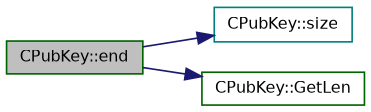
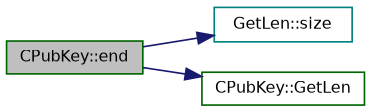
(283, 25) -> (283, 25)
